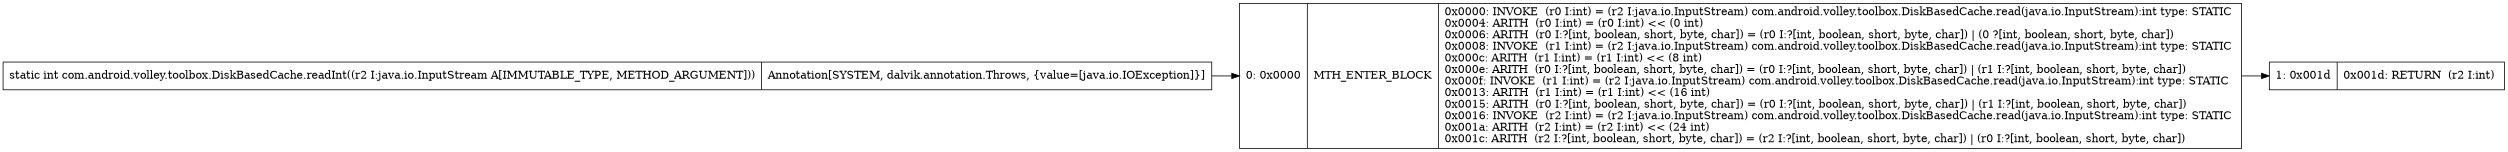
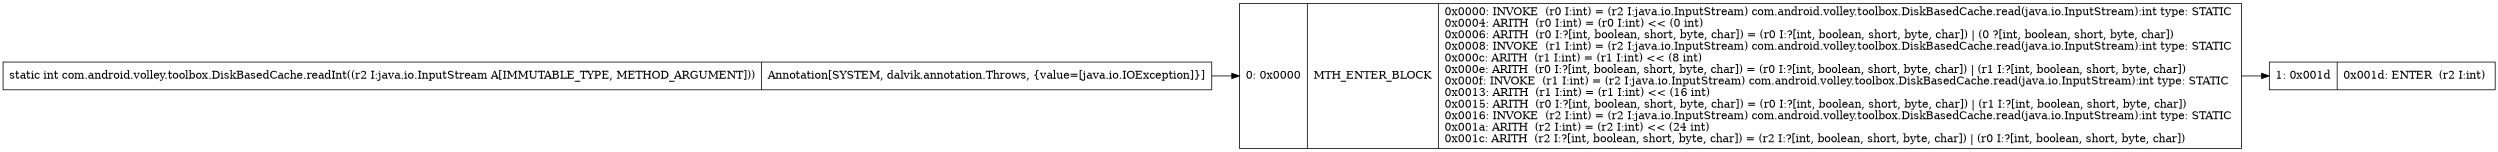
(2421, 76) -> (2416, 76)
